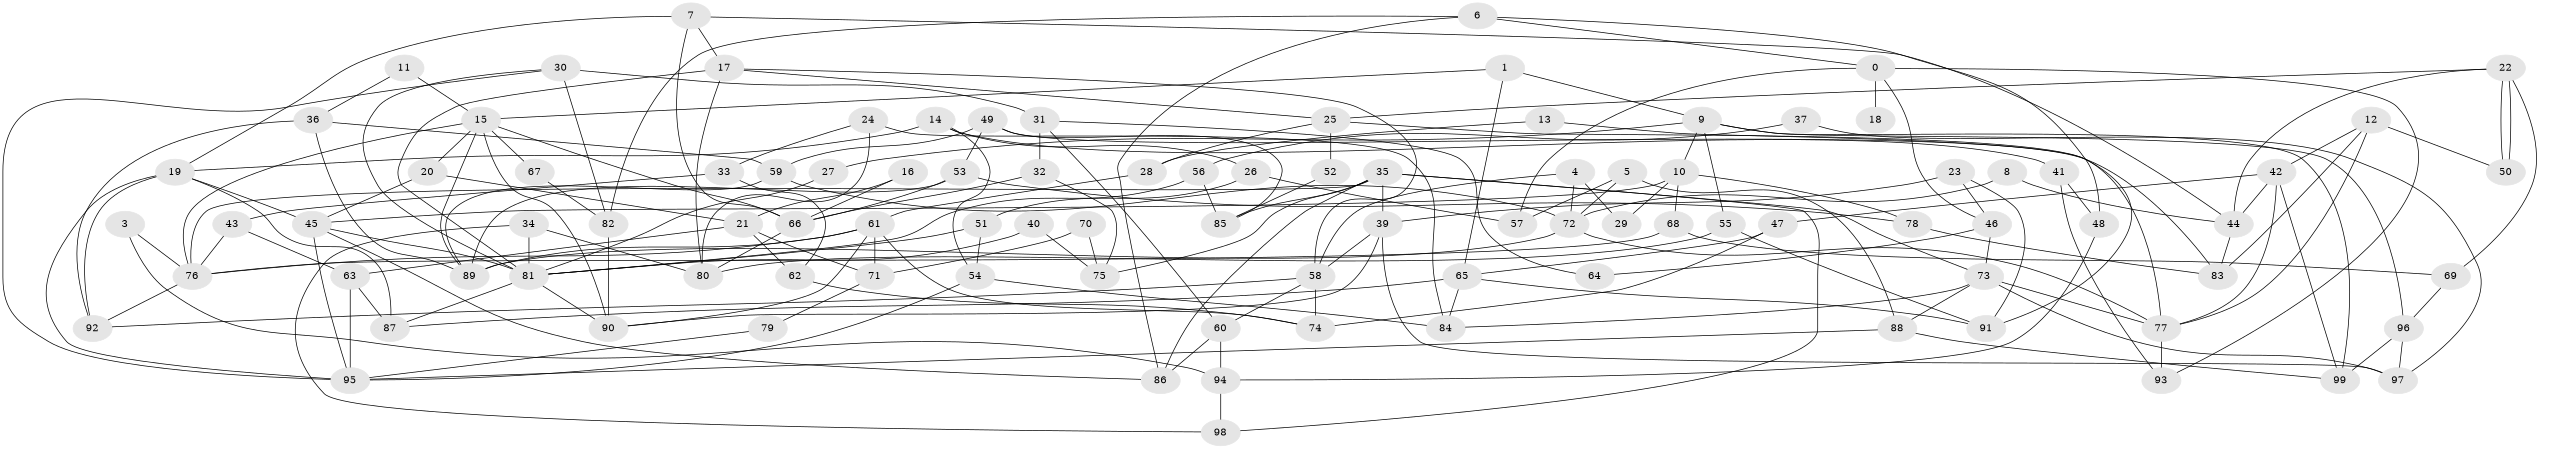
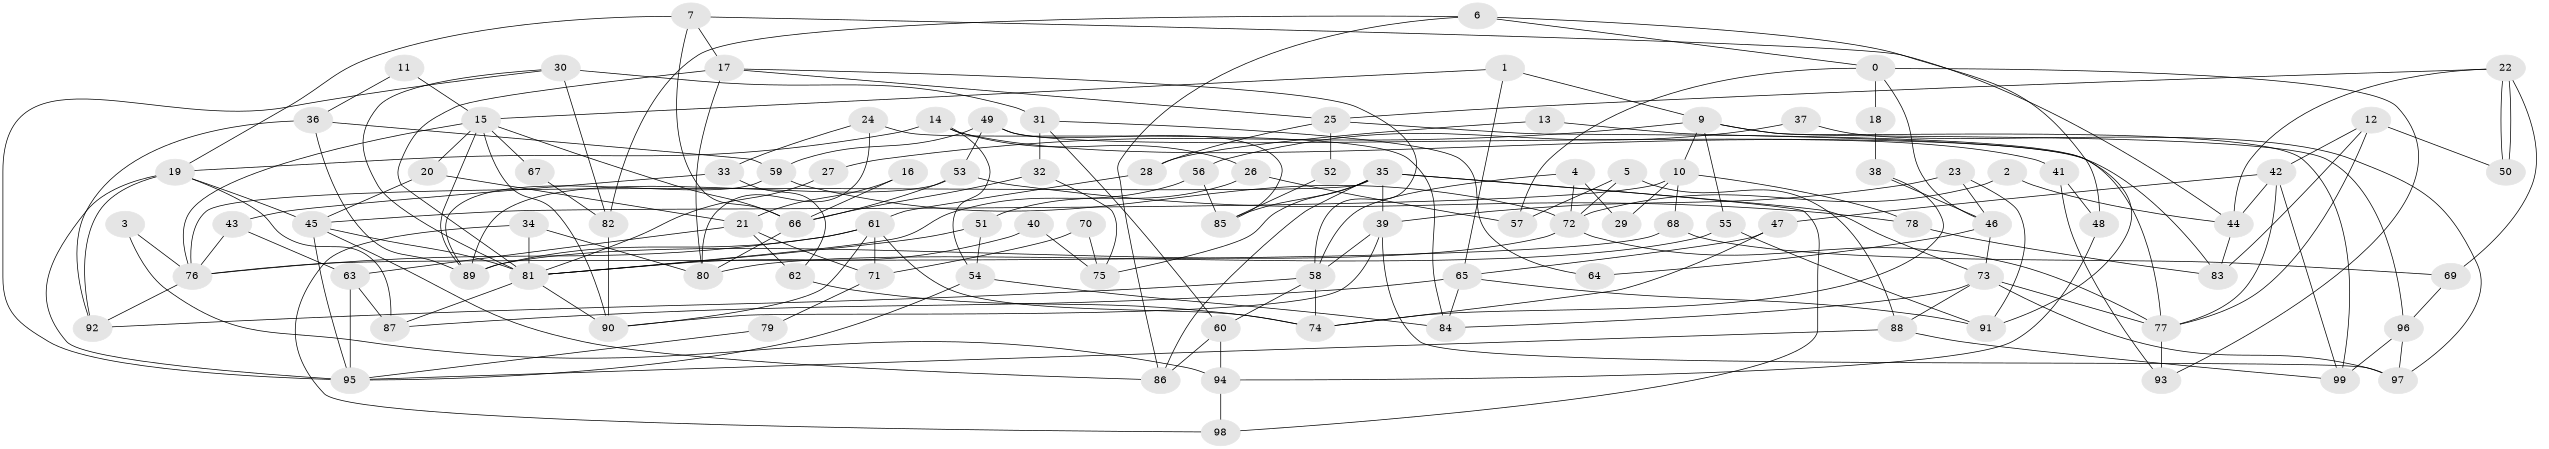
none -> (1876, 172)
(2007, 172) -> (2007, 172)
